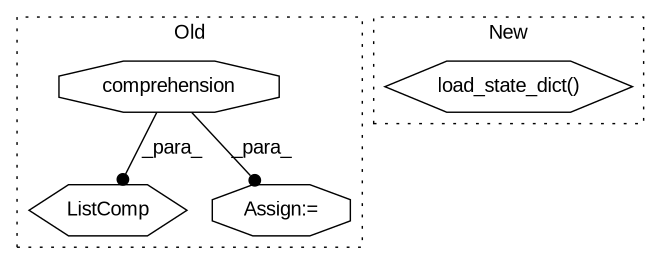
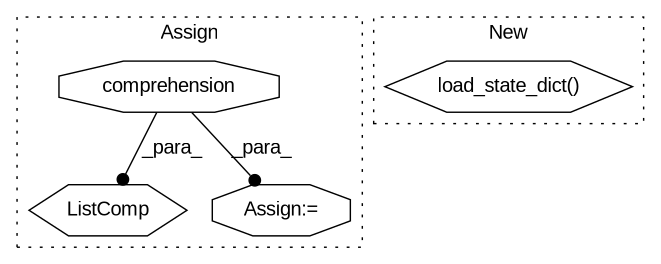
(190, 33) -> (190, 33)
